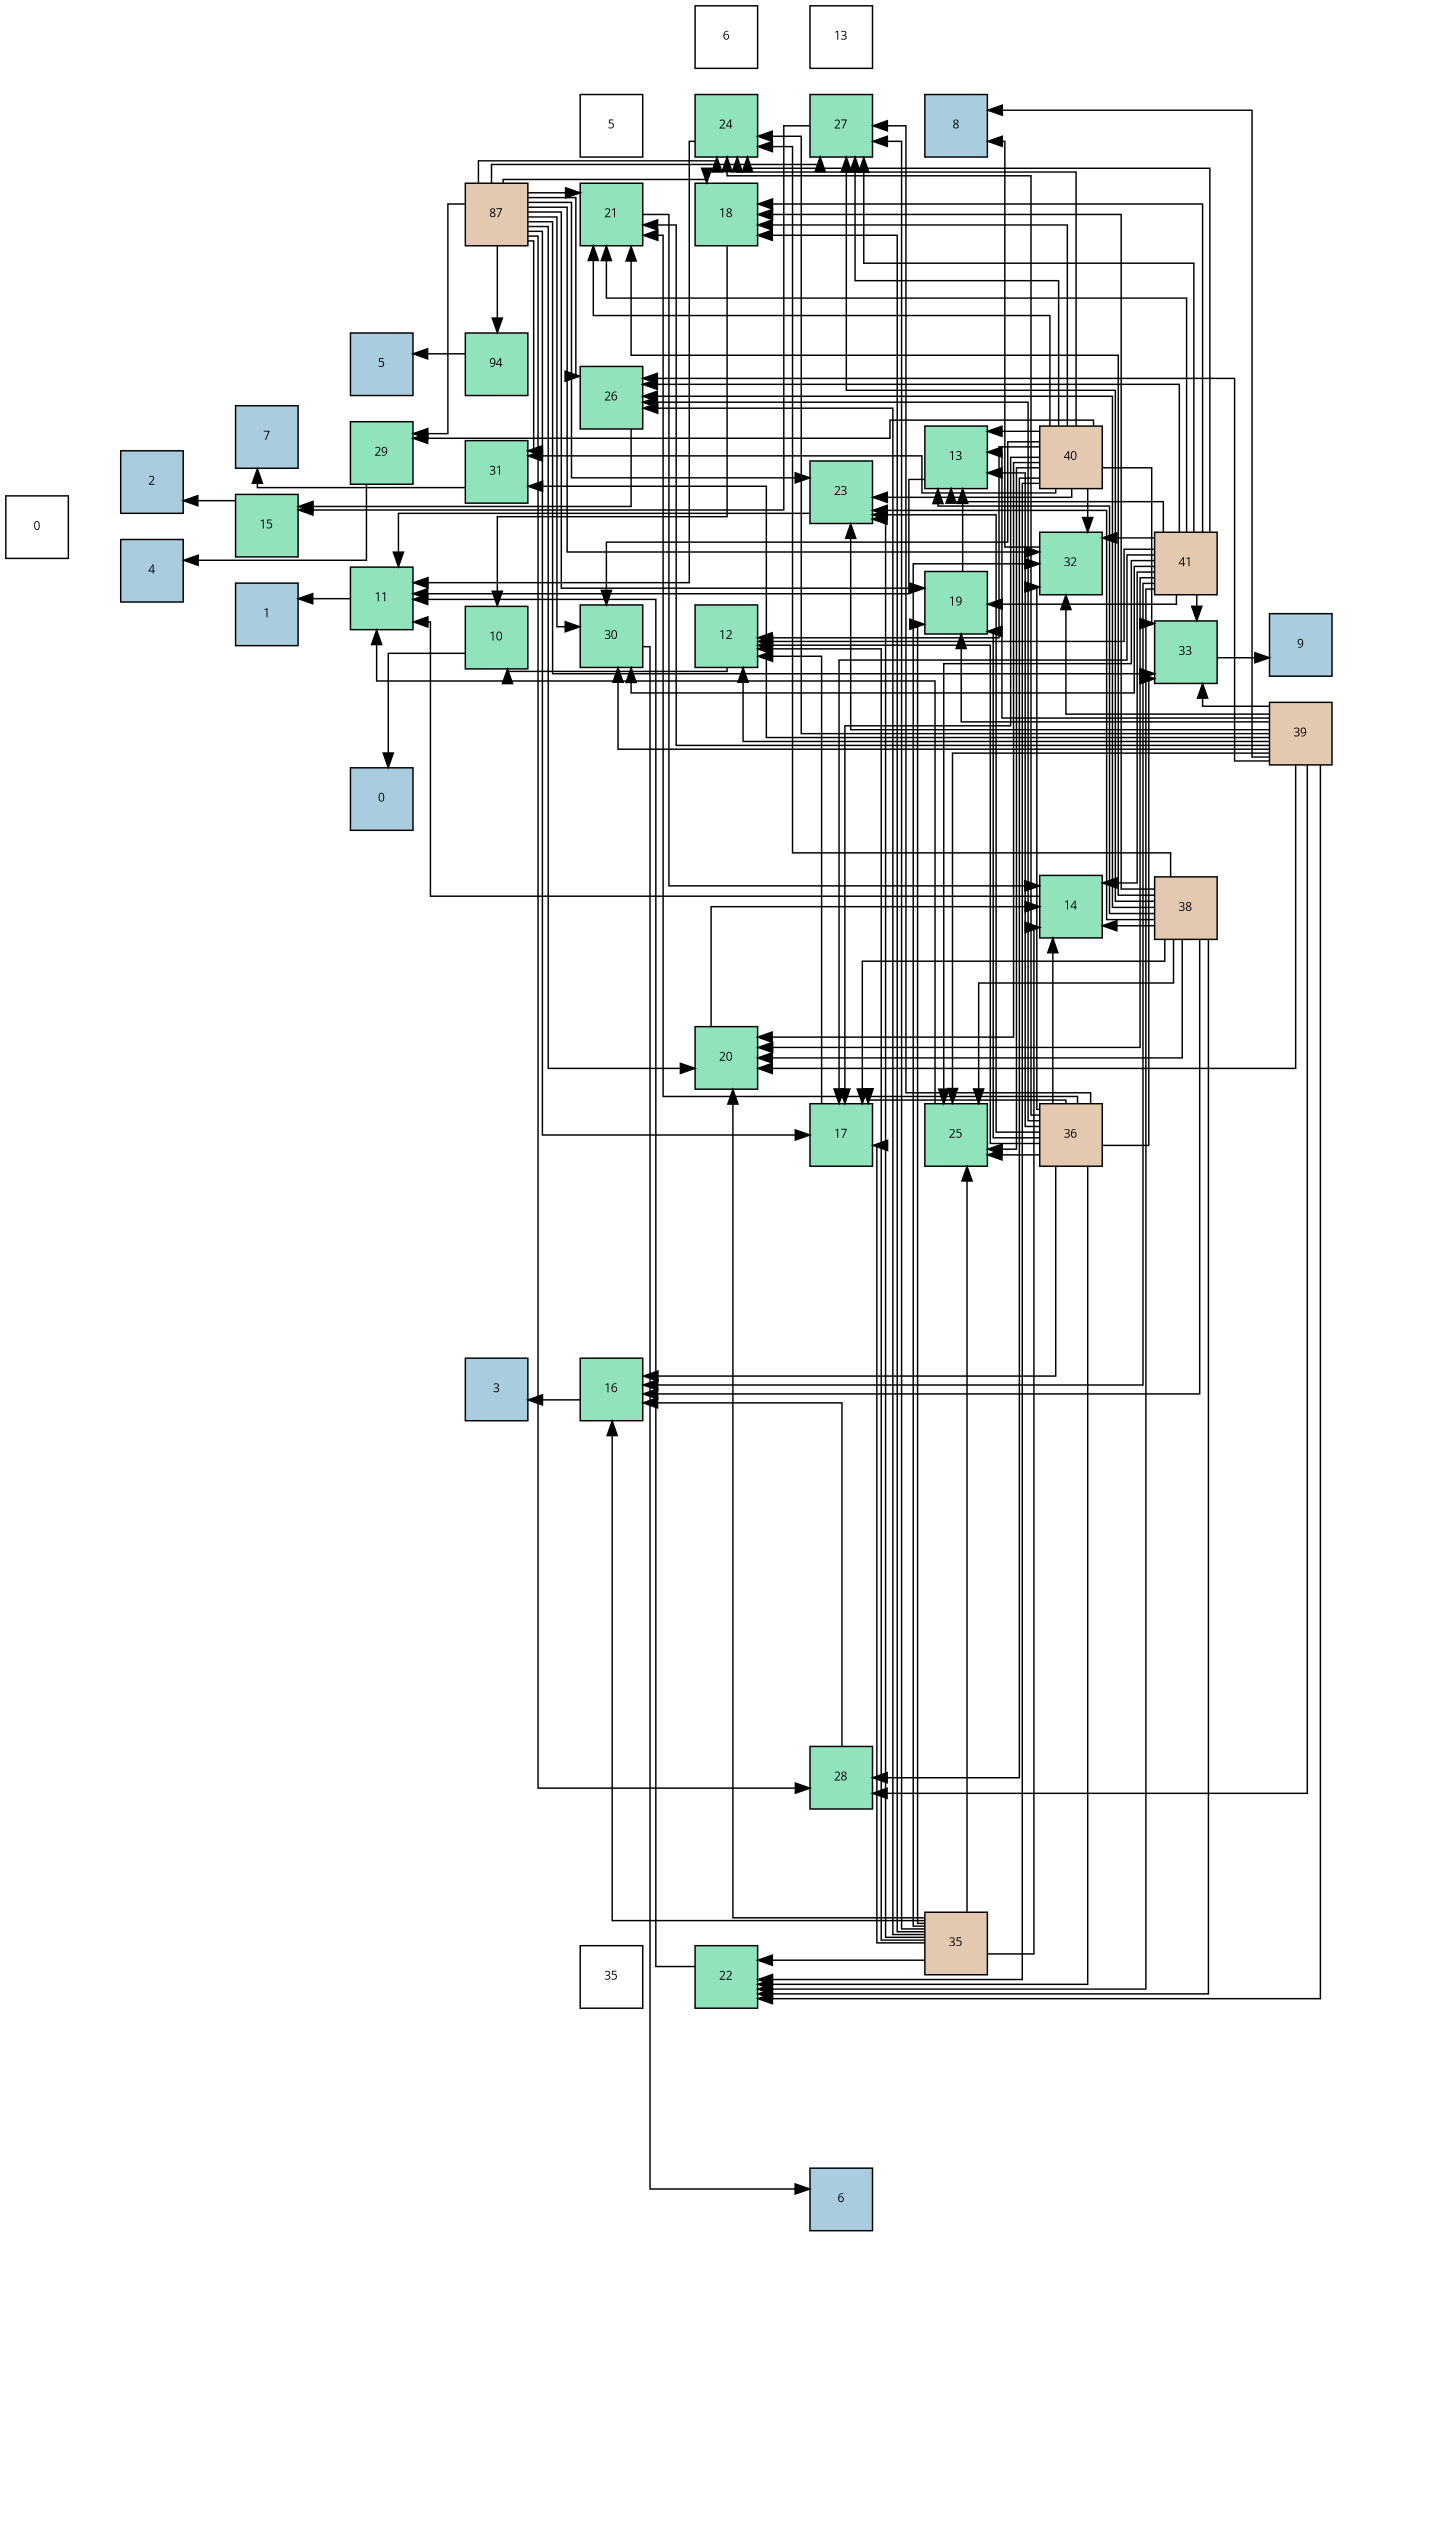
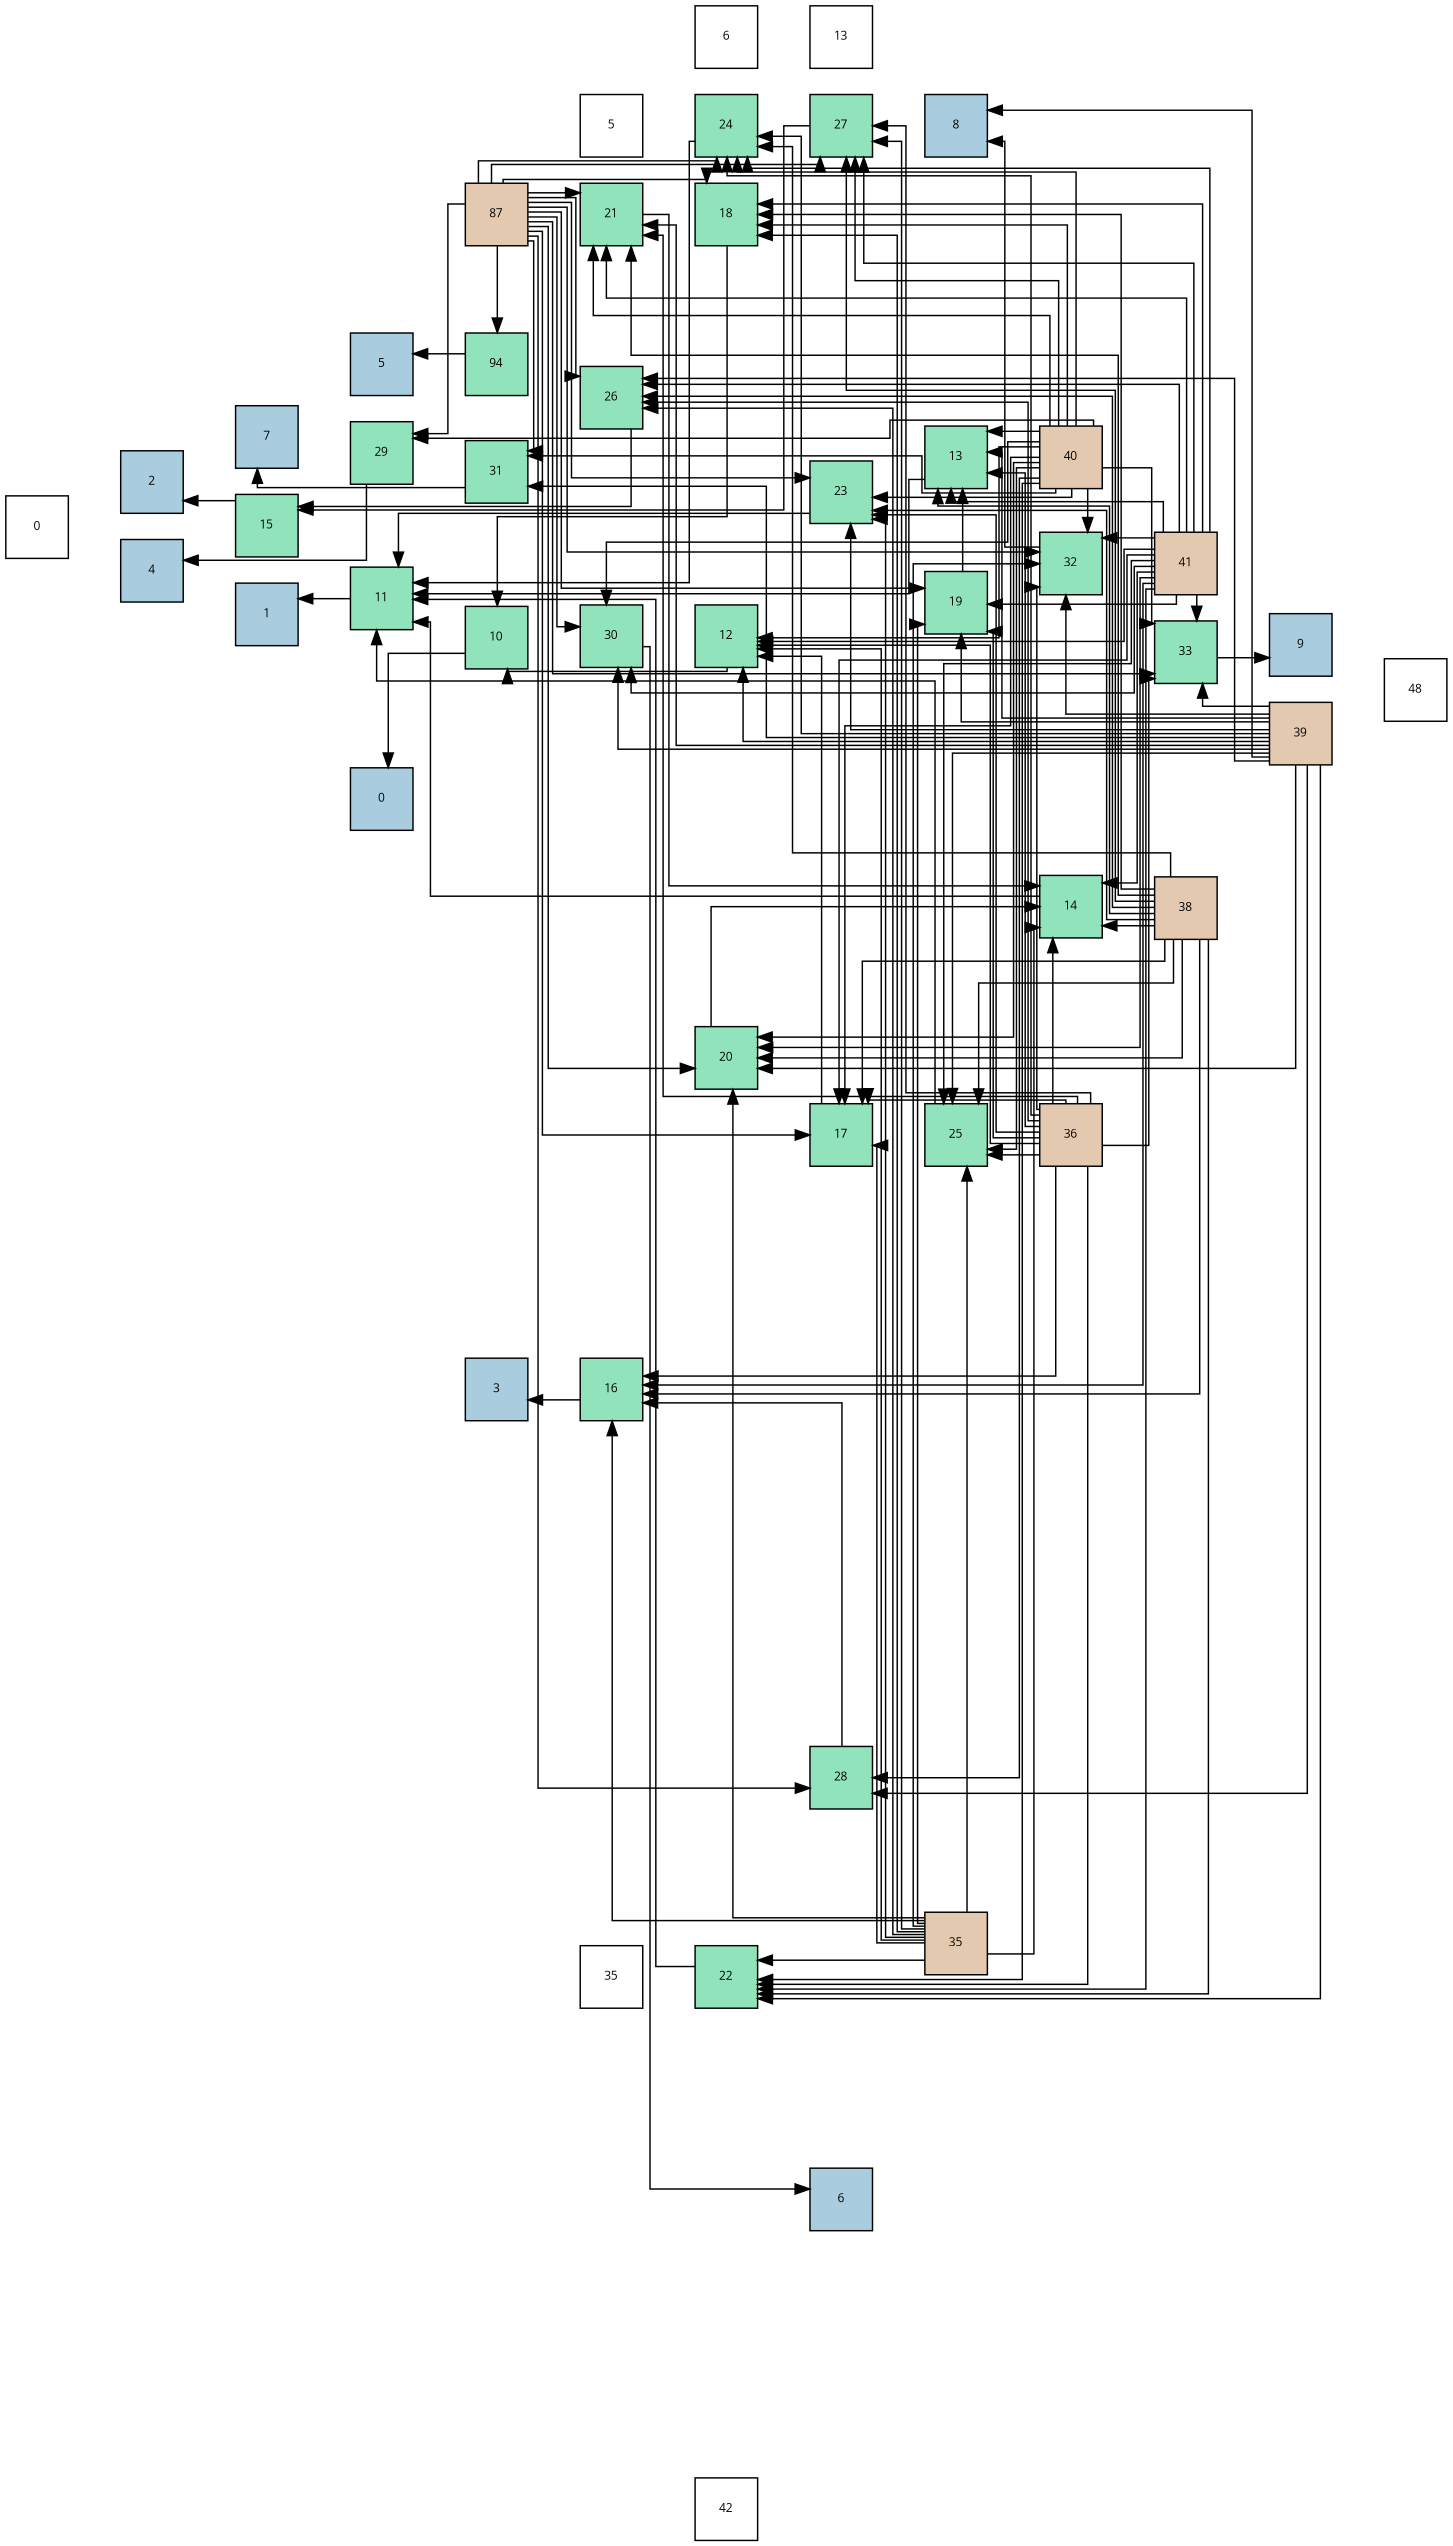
none -> (1416, 690)
none -> (726, 2509)
